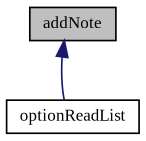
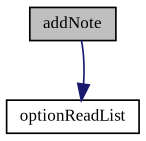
(62, 79) -> (84, 62)
